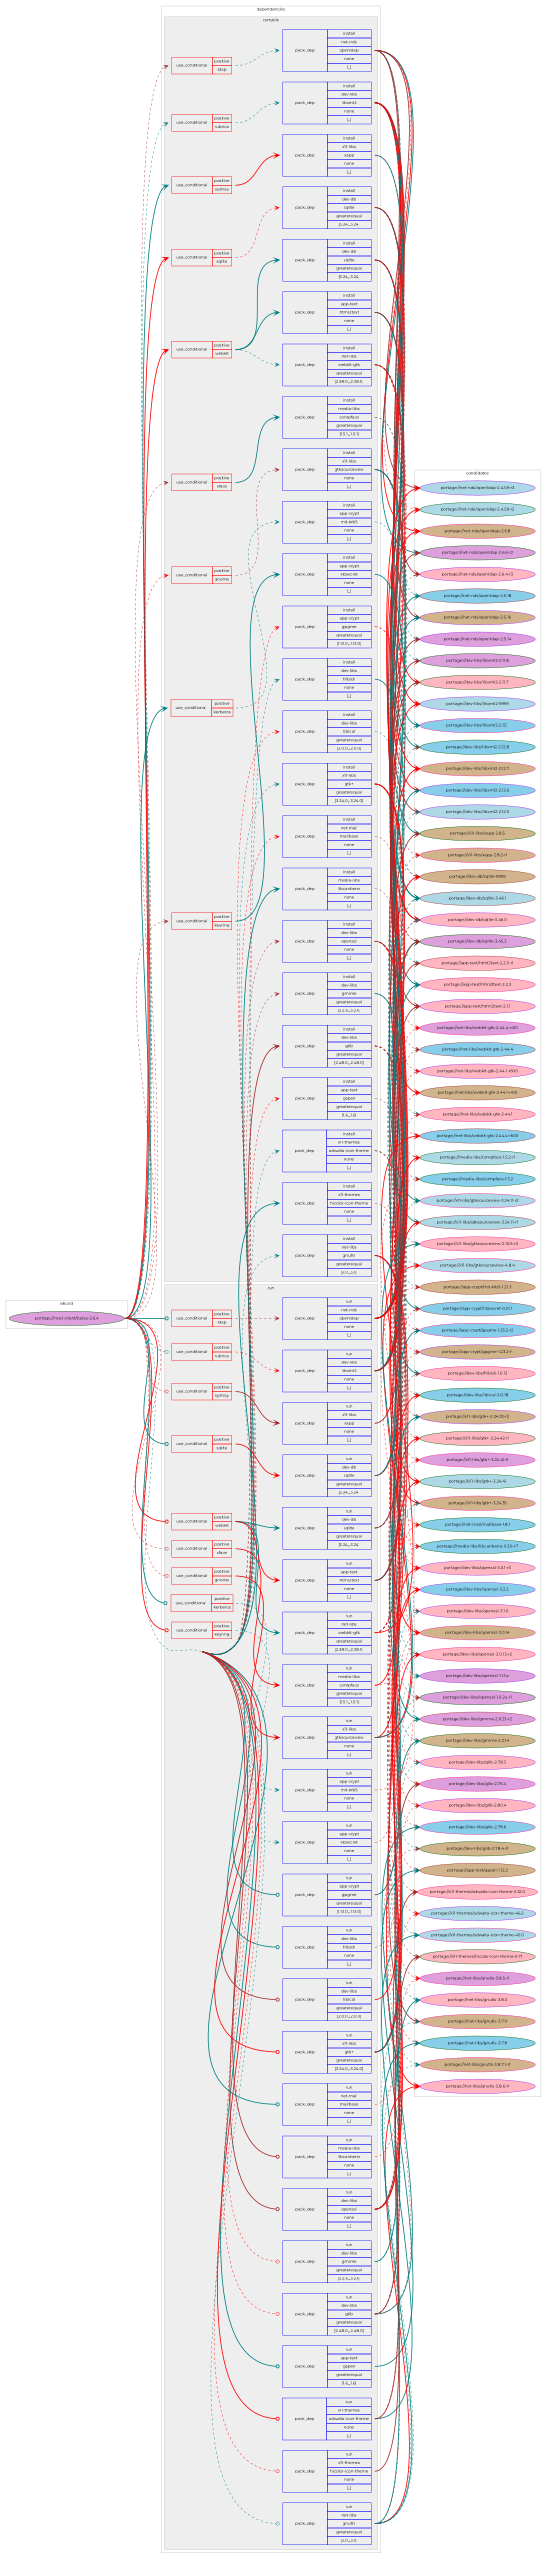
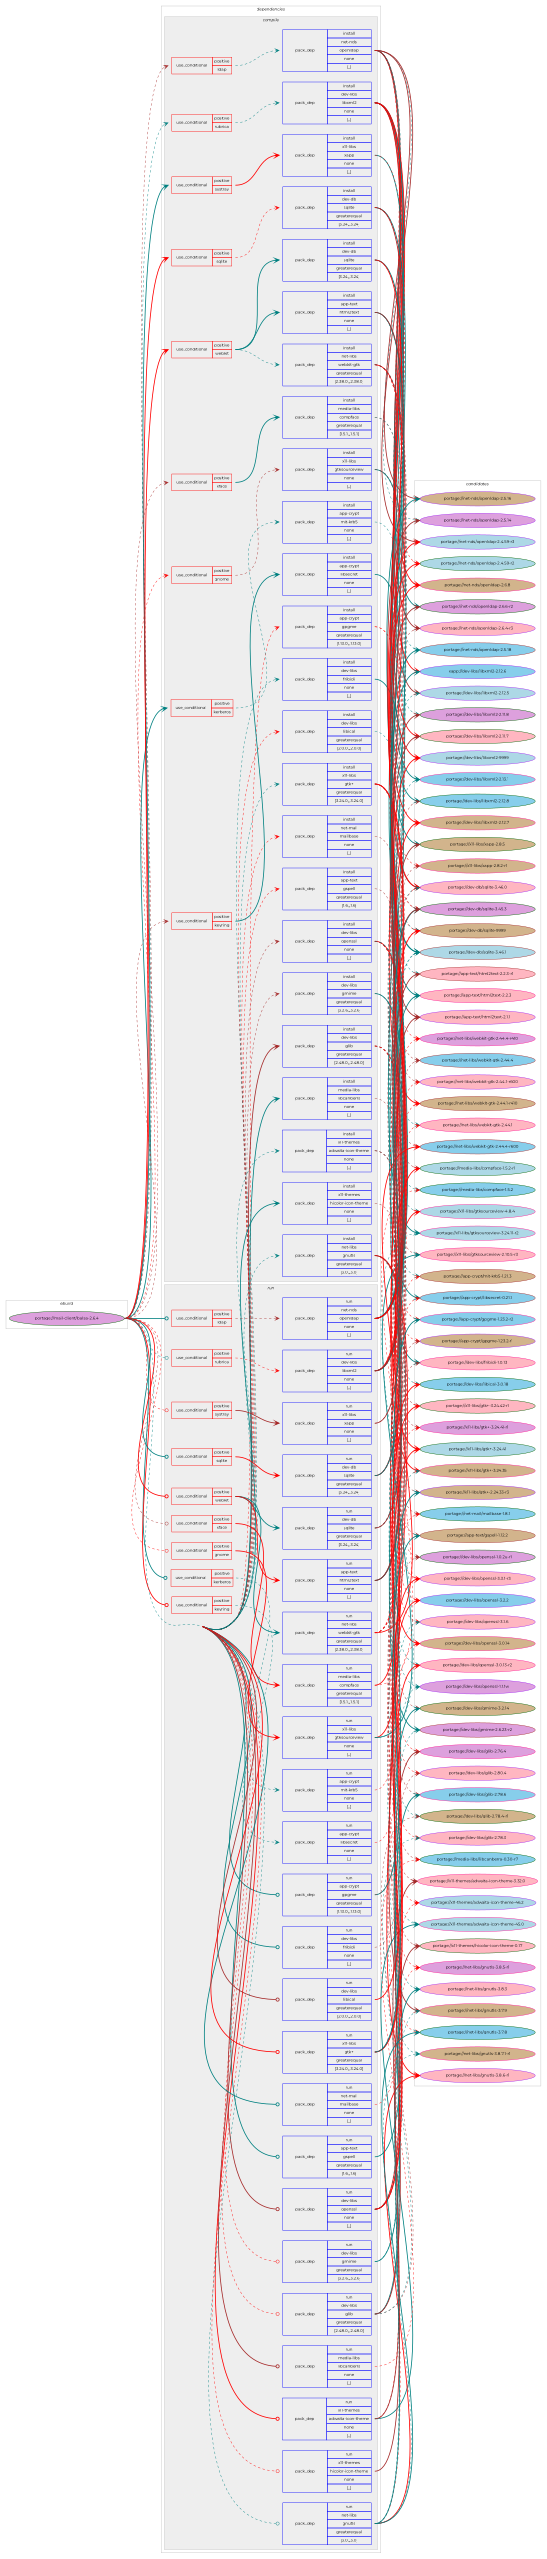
(478, 790) -> (478, 672)
(478, 1222) -> none
